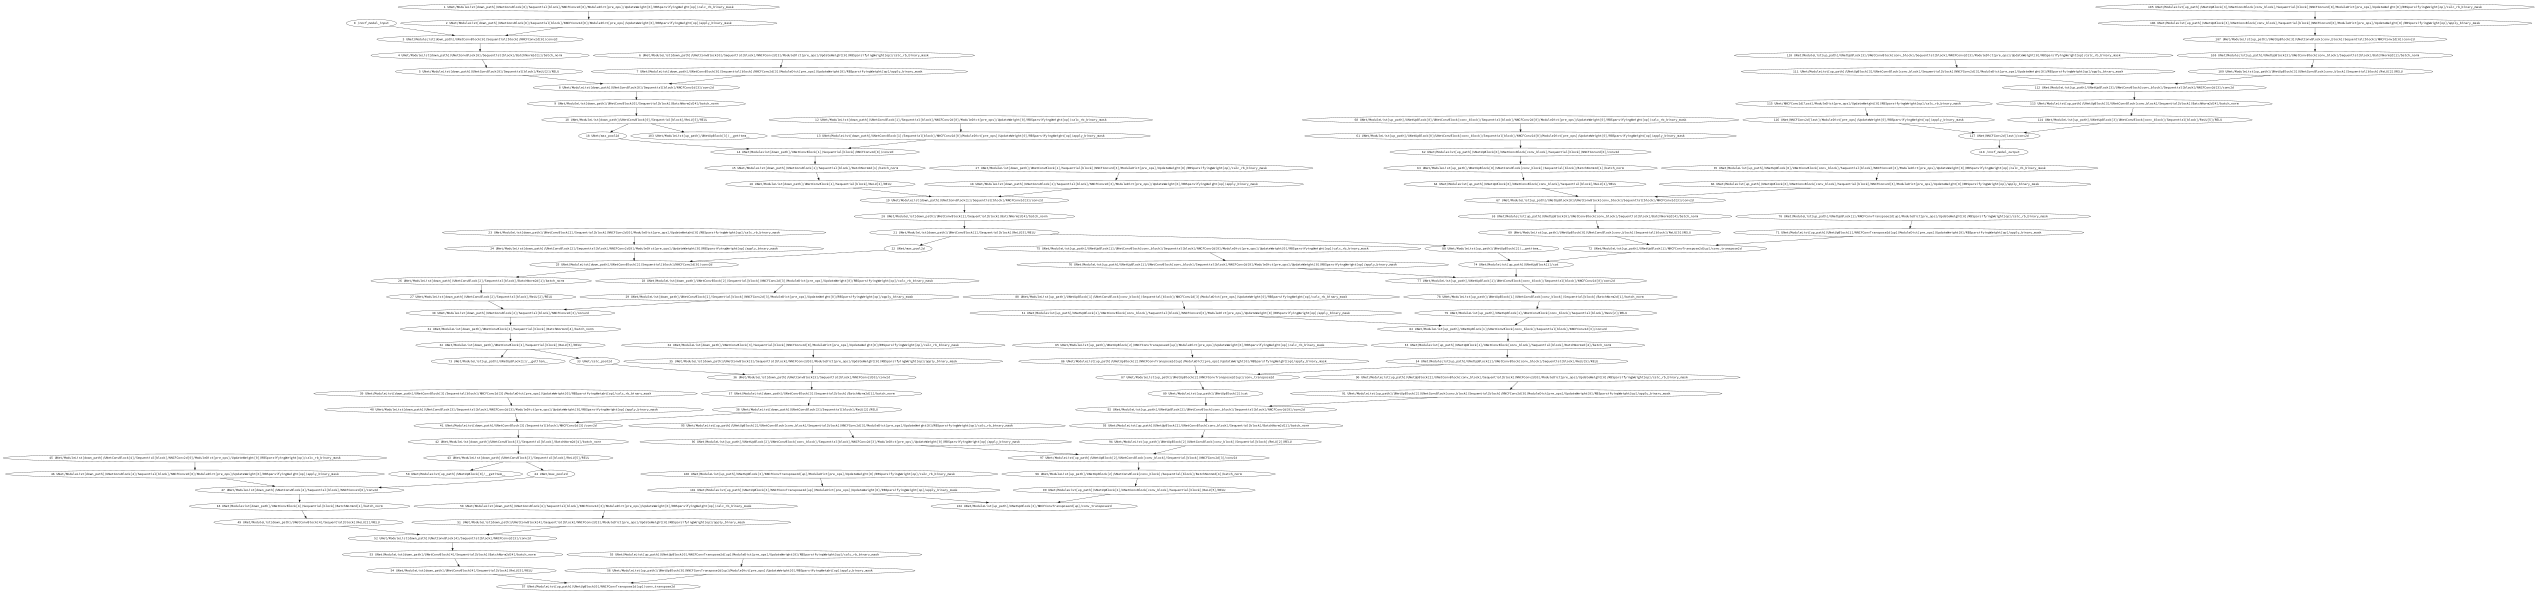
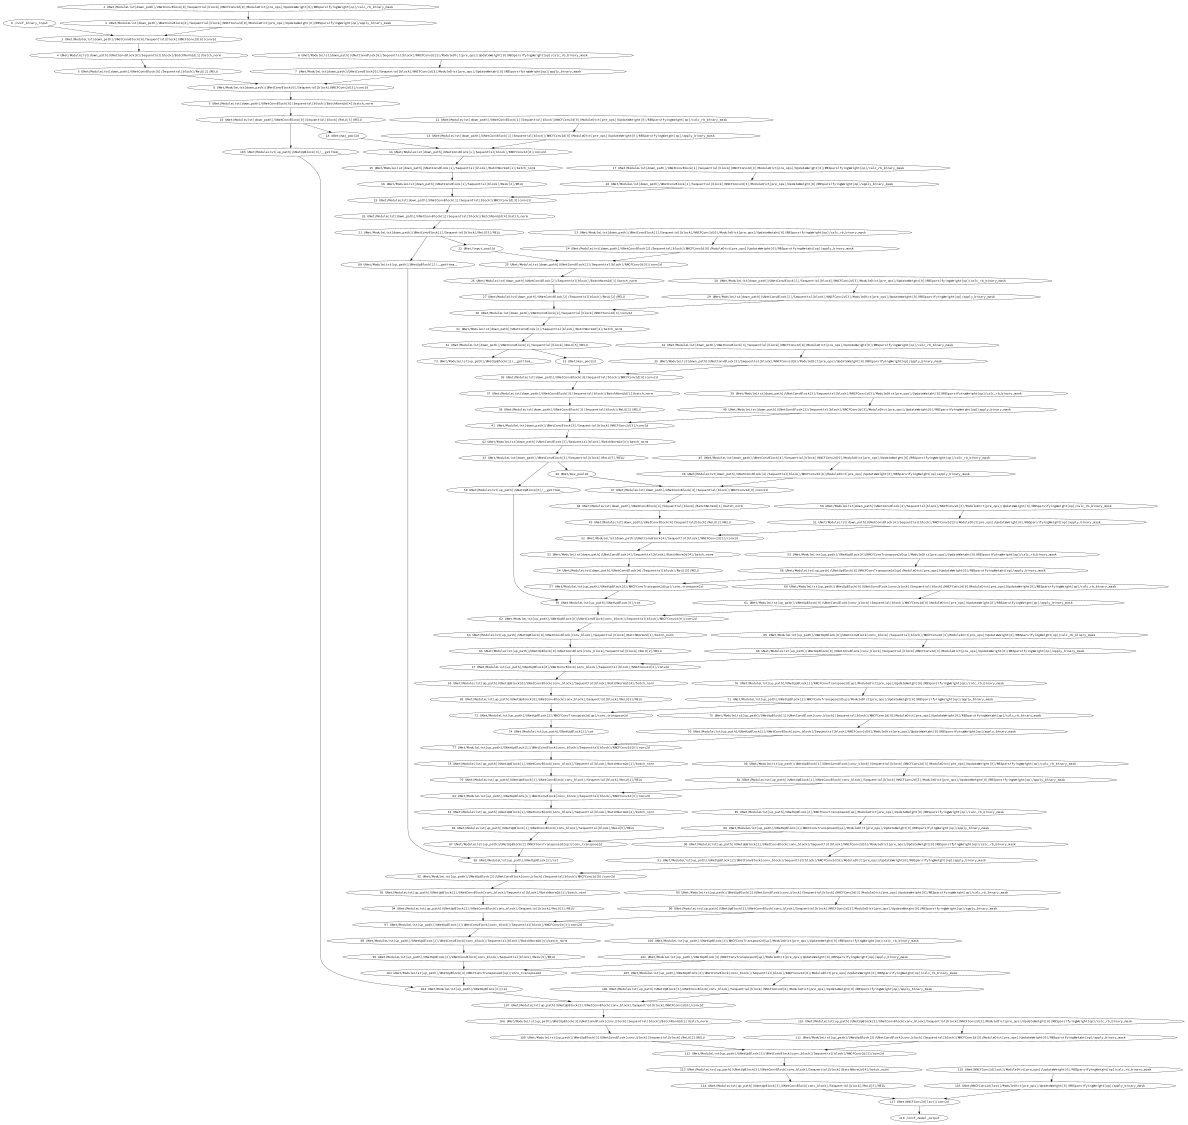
(371, 23) -> (30, 23)
(908, 249) -> (477, 249)
(1503, 256) -> (408, 585)
(595, 361) -> (579, 361)
none -> (598, 603)
none -> (464, 989)
